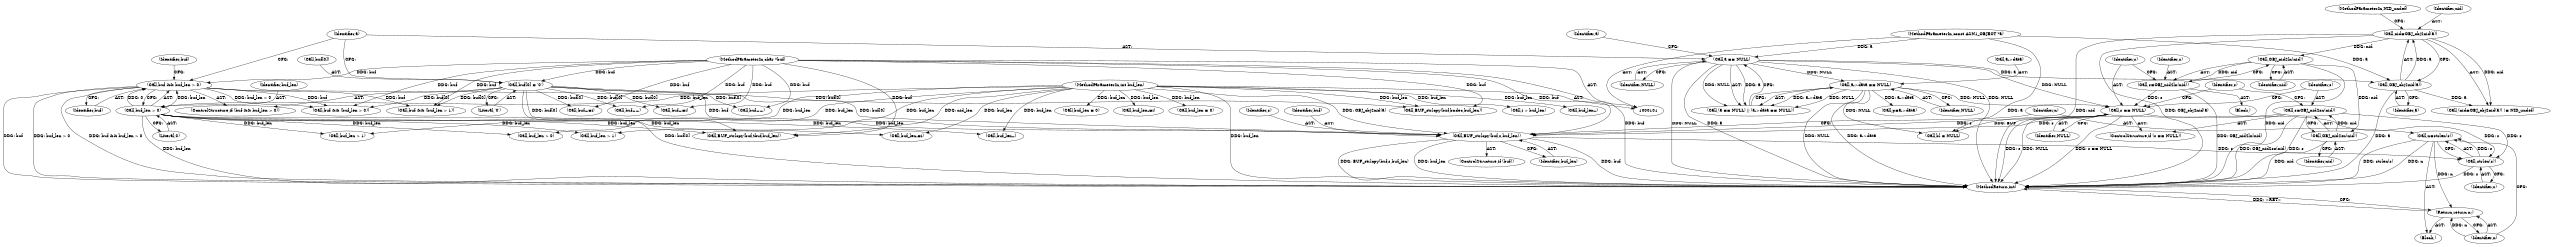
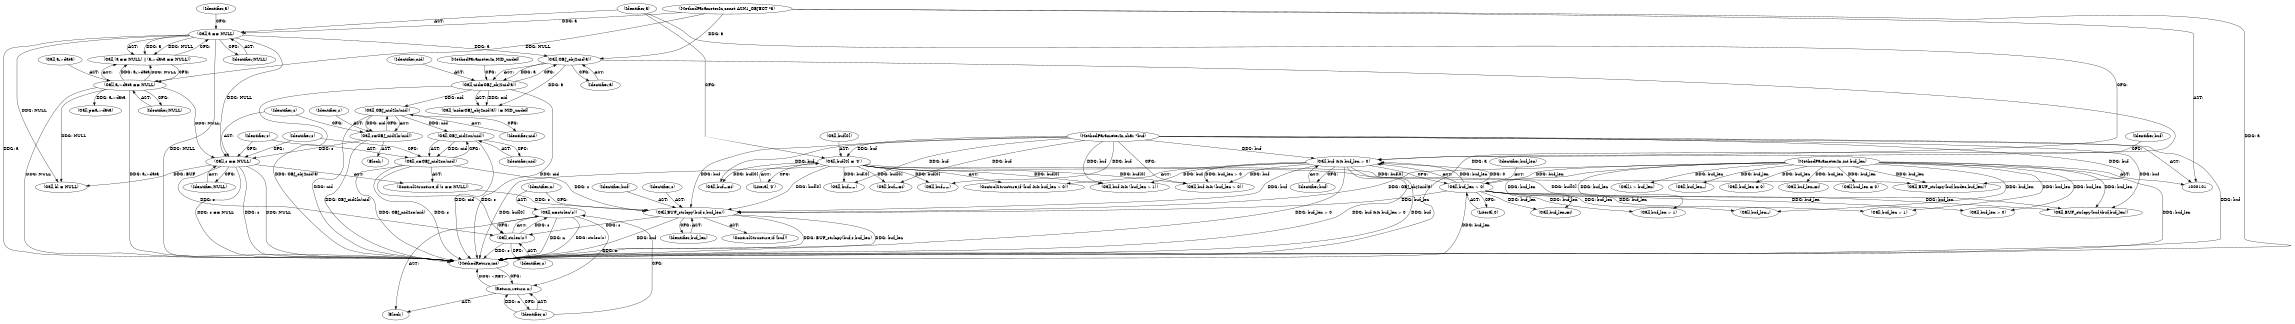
(1796, 72) -> (432, 52)
(448, 85) -> (1151, 162)
(959, 111) -> (2119, 187)
(1822, 126) -> (559, 205)
